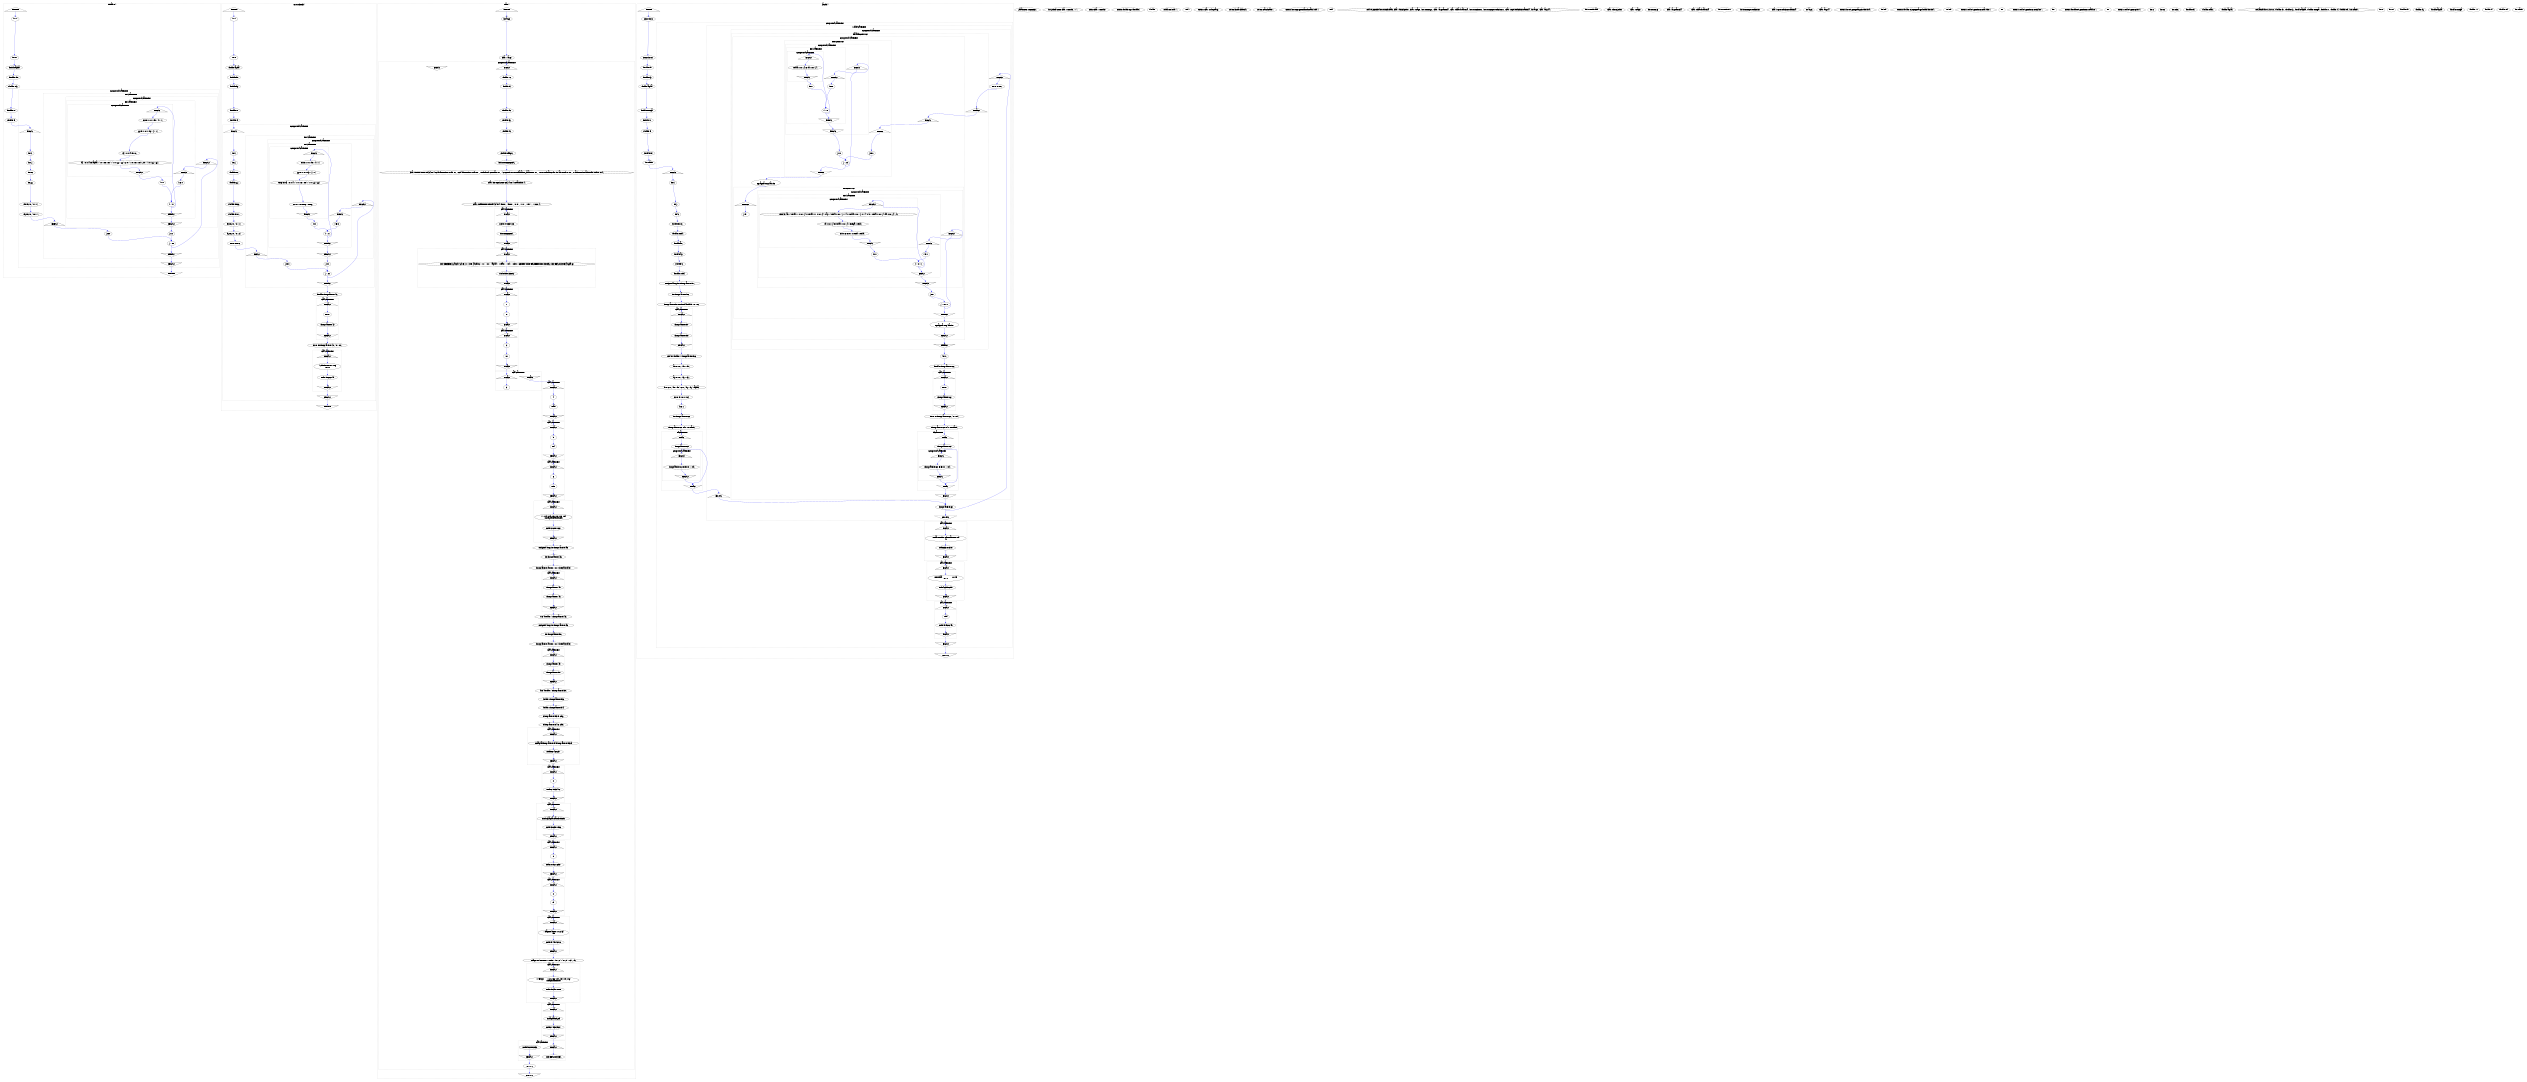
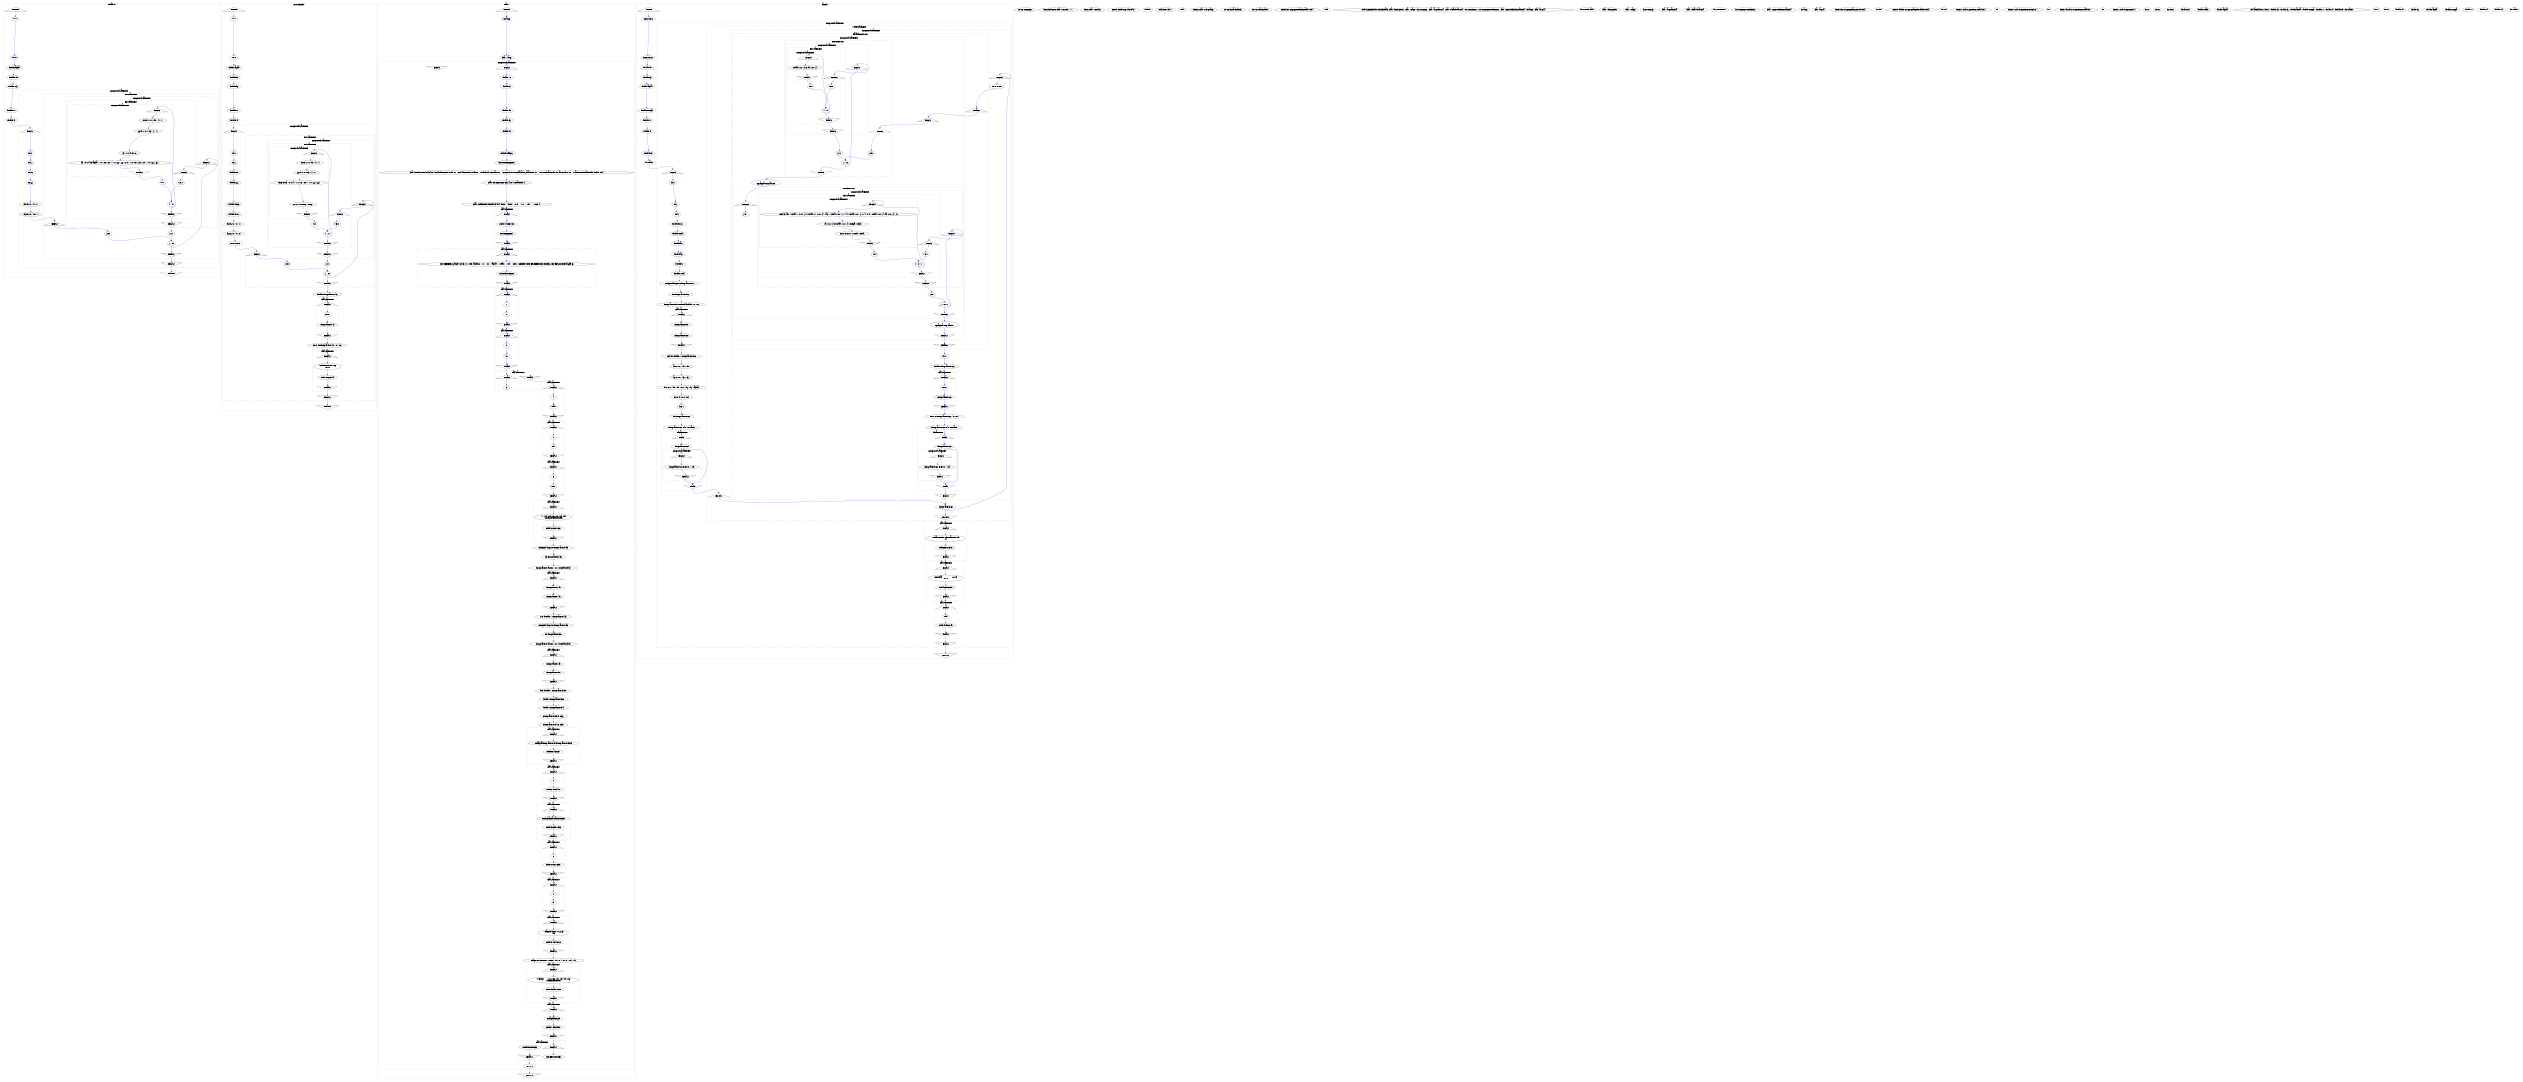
(1028, 10) -> (1025, 10)
